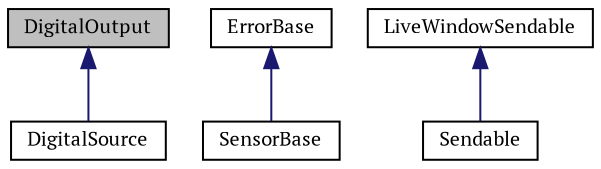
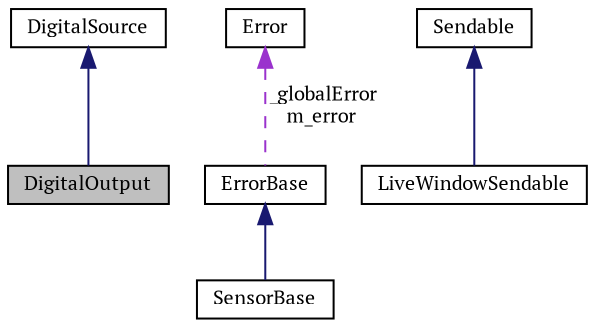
none -> (265, 28)
(88, 95) -> (88, 117)
(480, 95) -> (474, 117)
